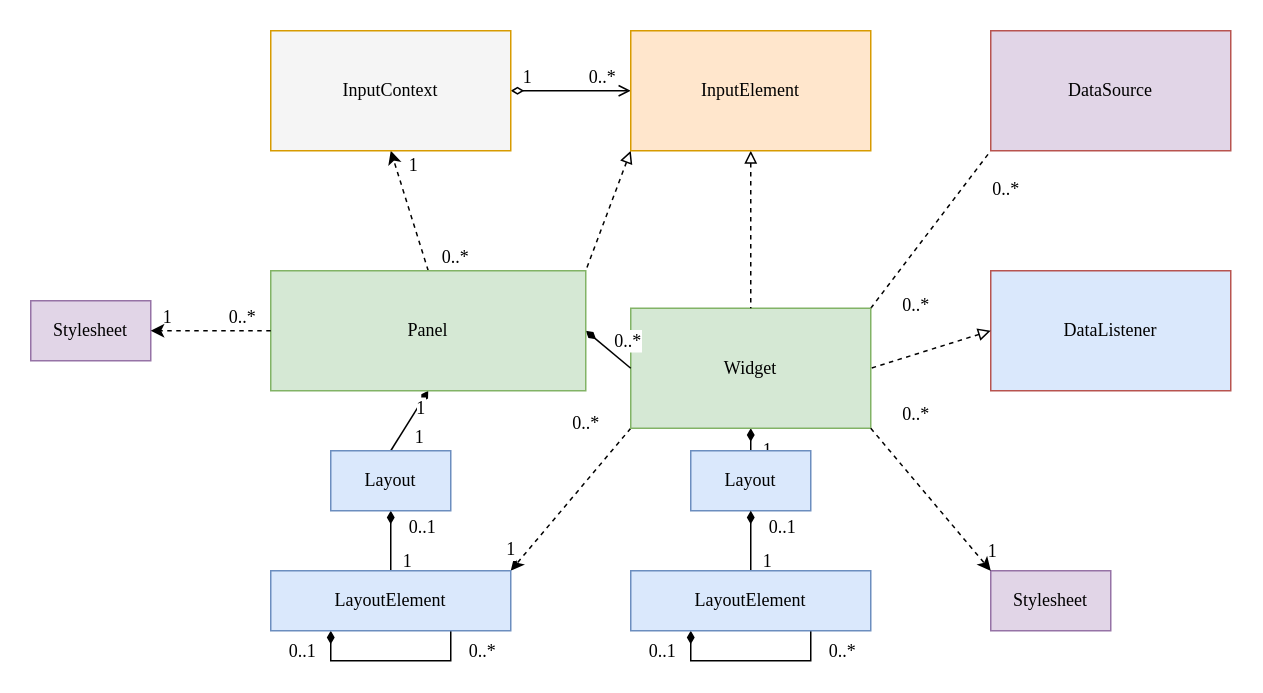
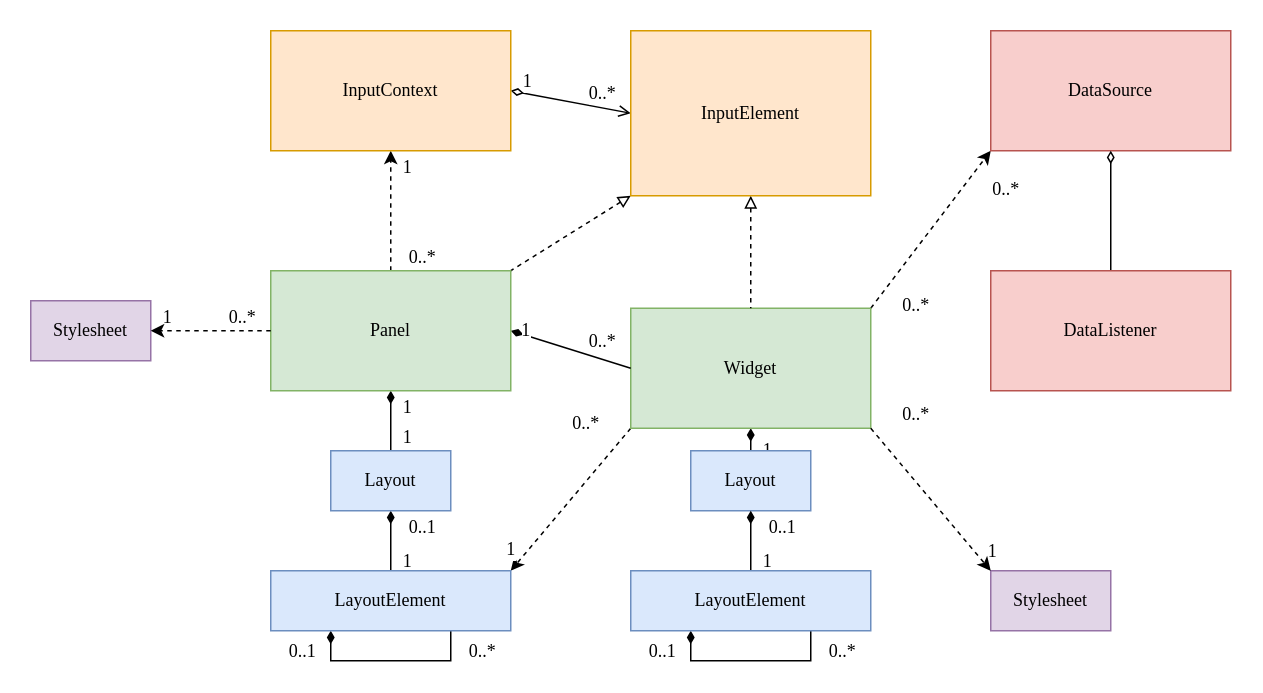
(391, 91) -> (391, 91)
(751, 91) -> (751, 113)
(1111, 91) -> (1111, 91)
(987, 156) -> (984, 160)
none -> (1111, 217)
(428, 331) -> (391, 331)
(1111, 331) -> (1111, 331)
(925, 351) -> none
